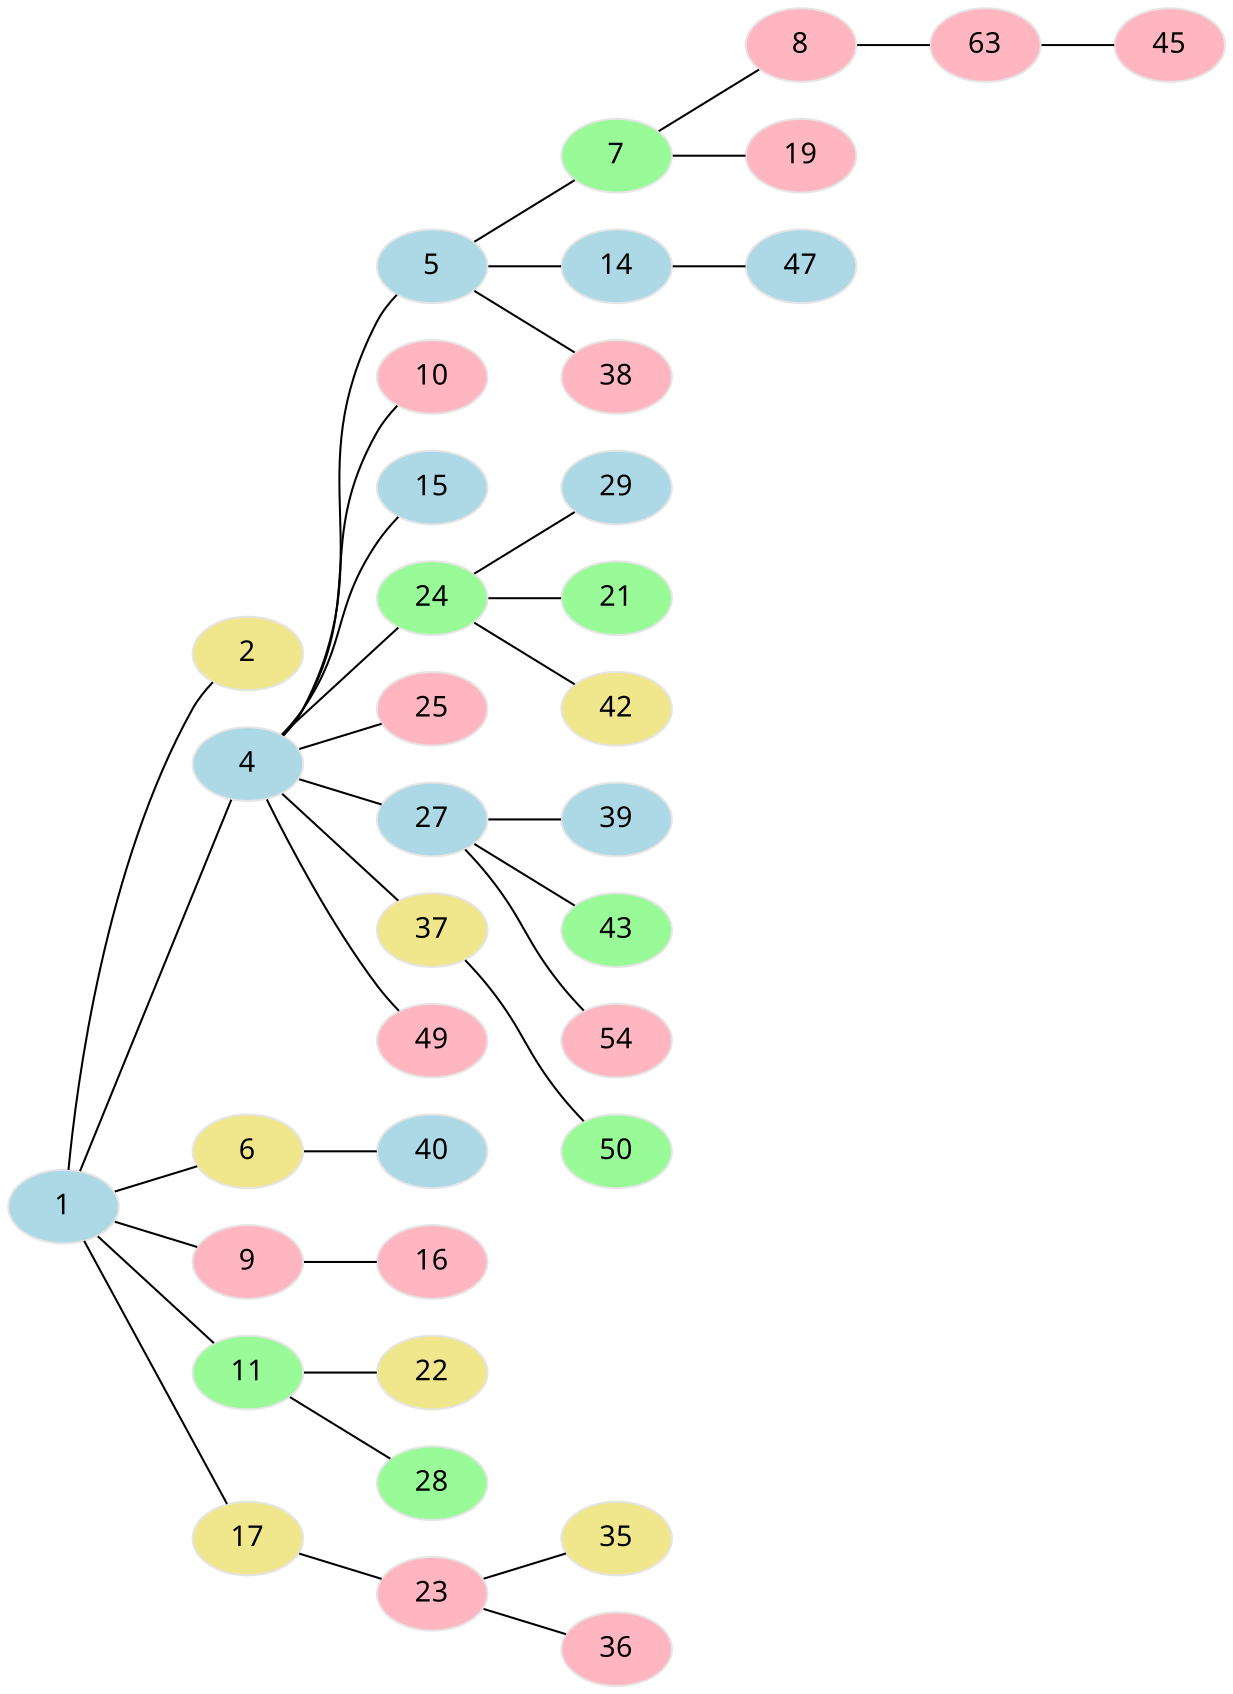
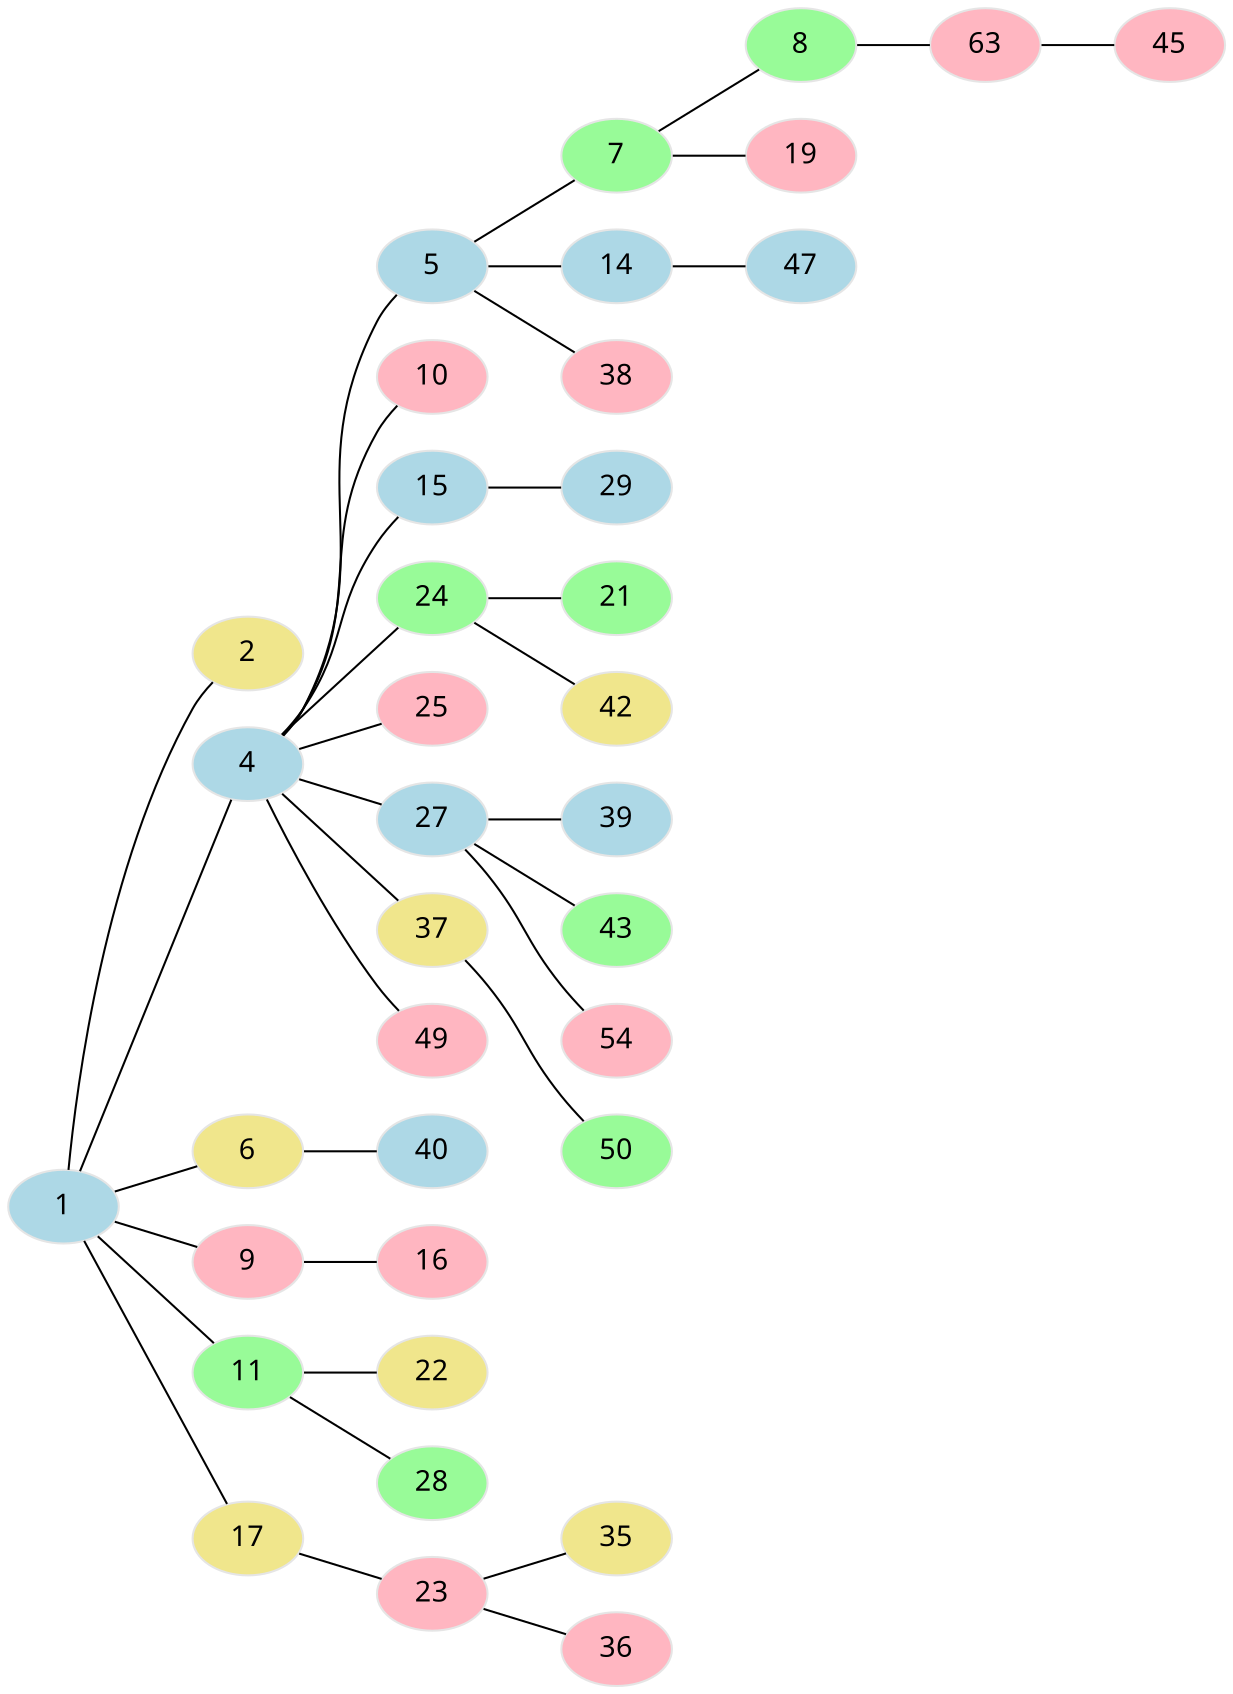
(801, 45) -> (801, 45)
(524, 543) -> (525, 488)
